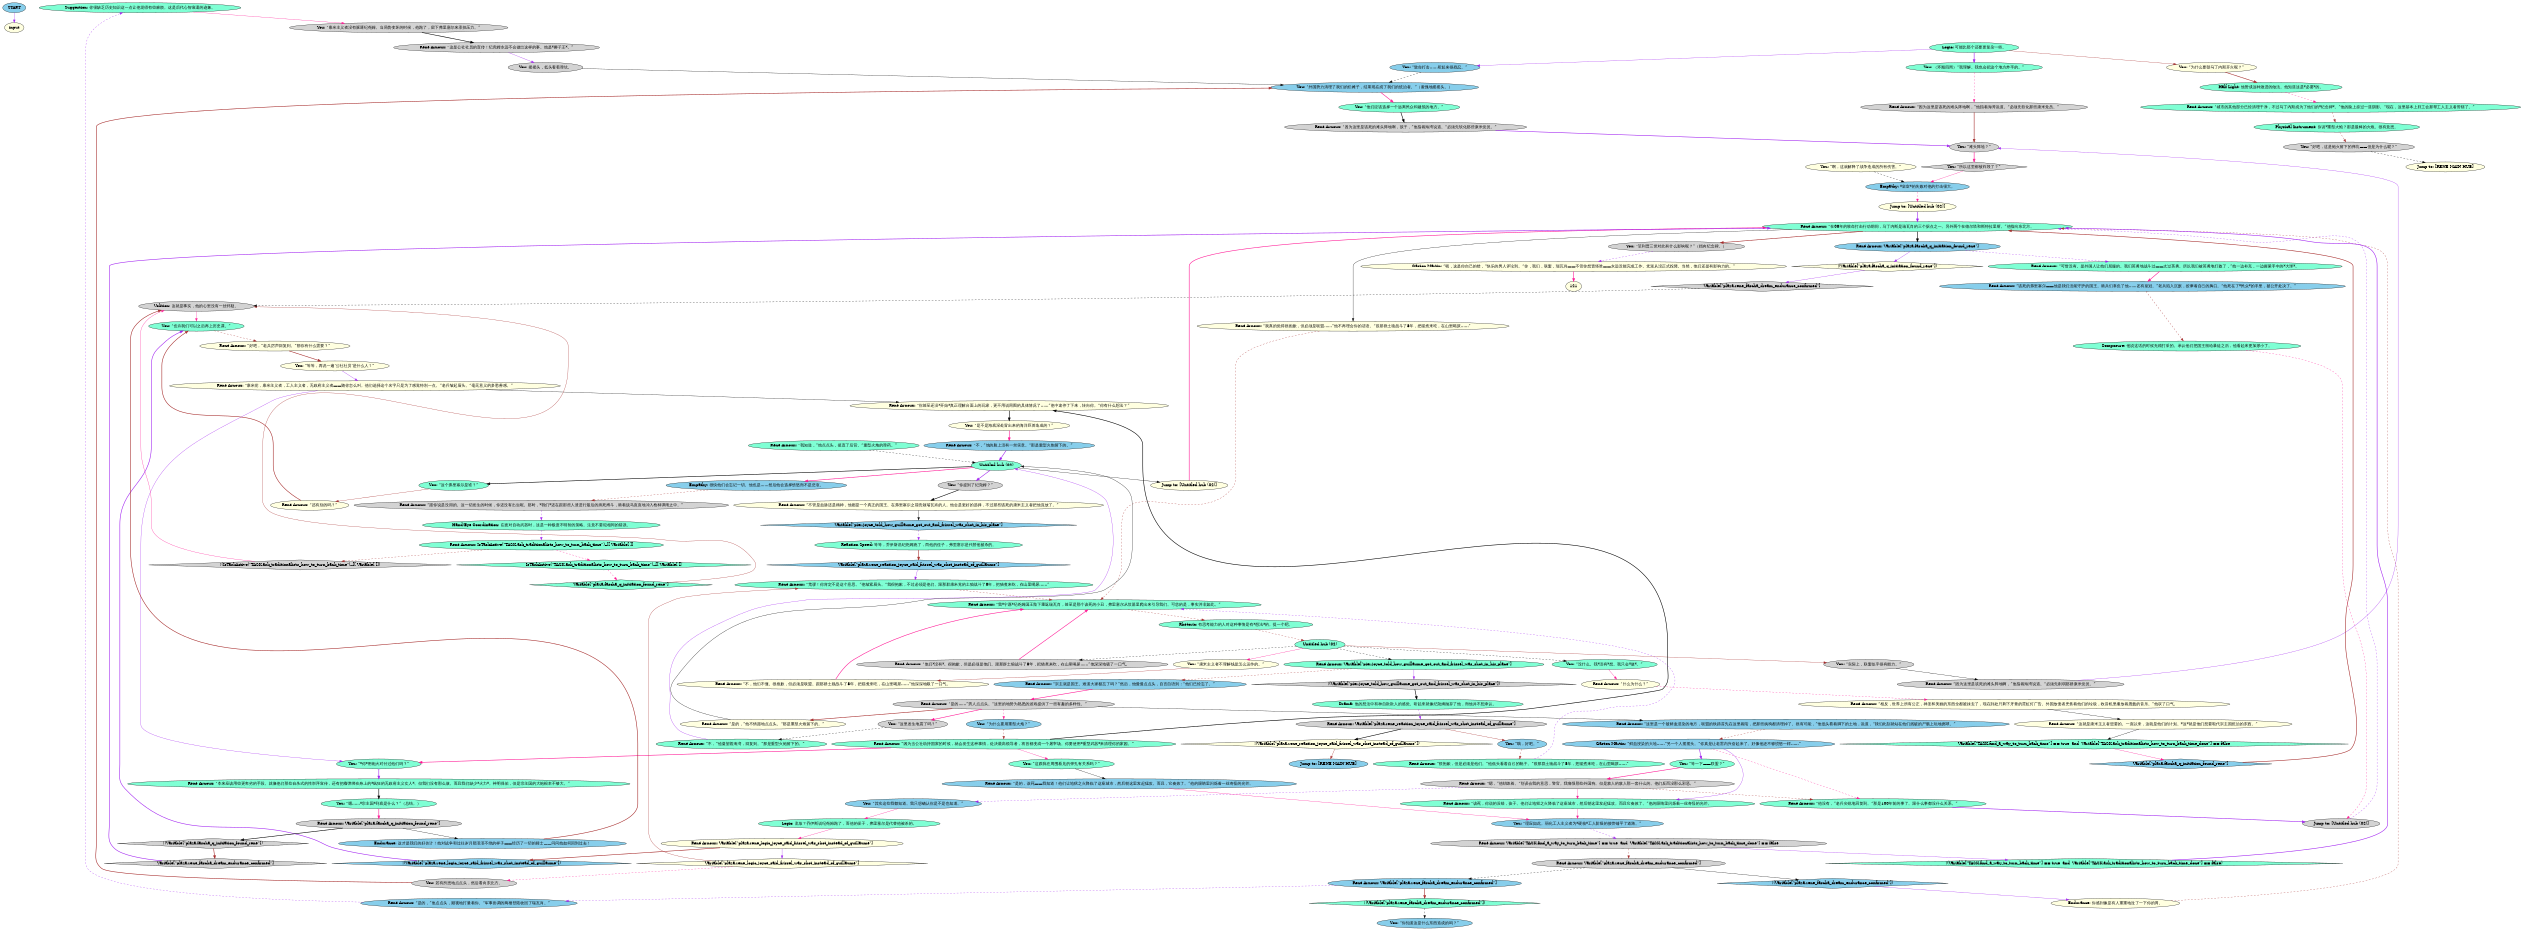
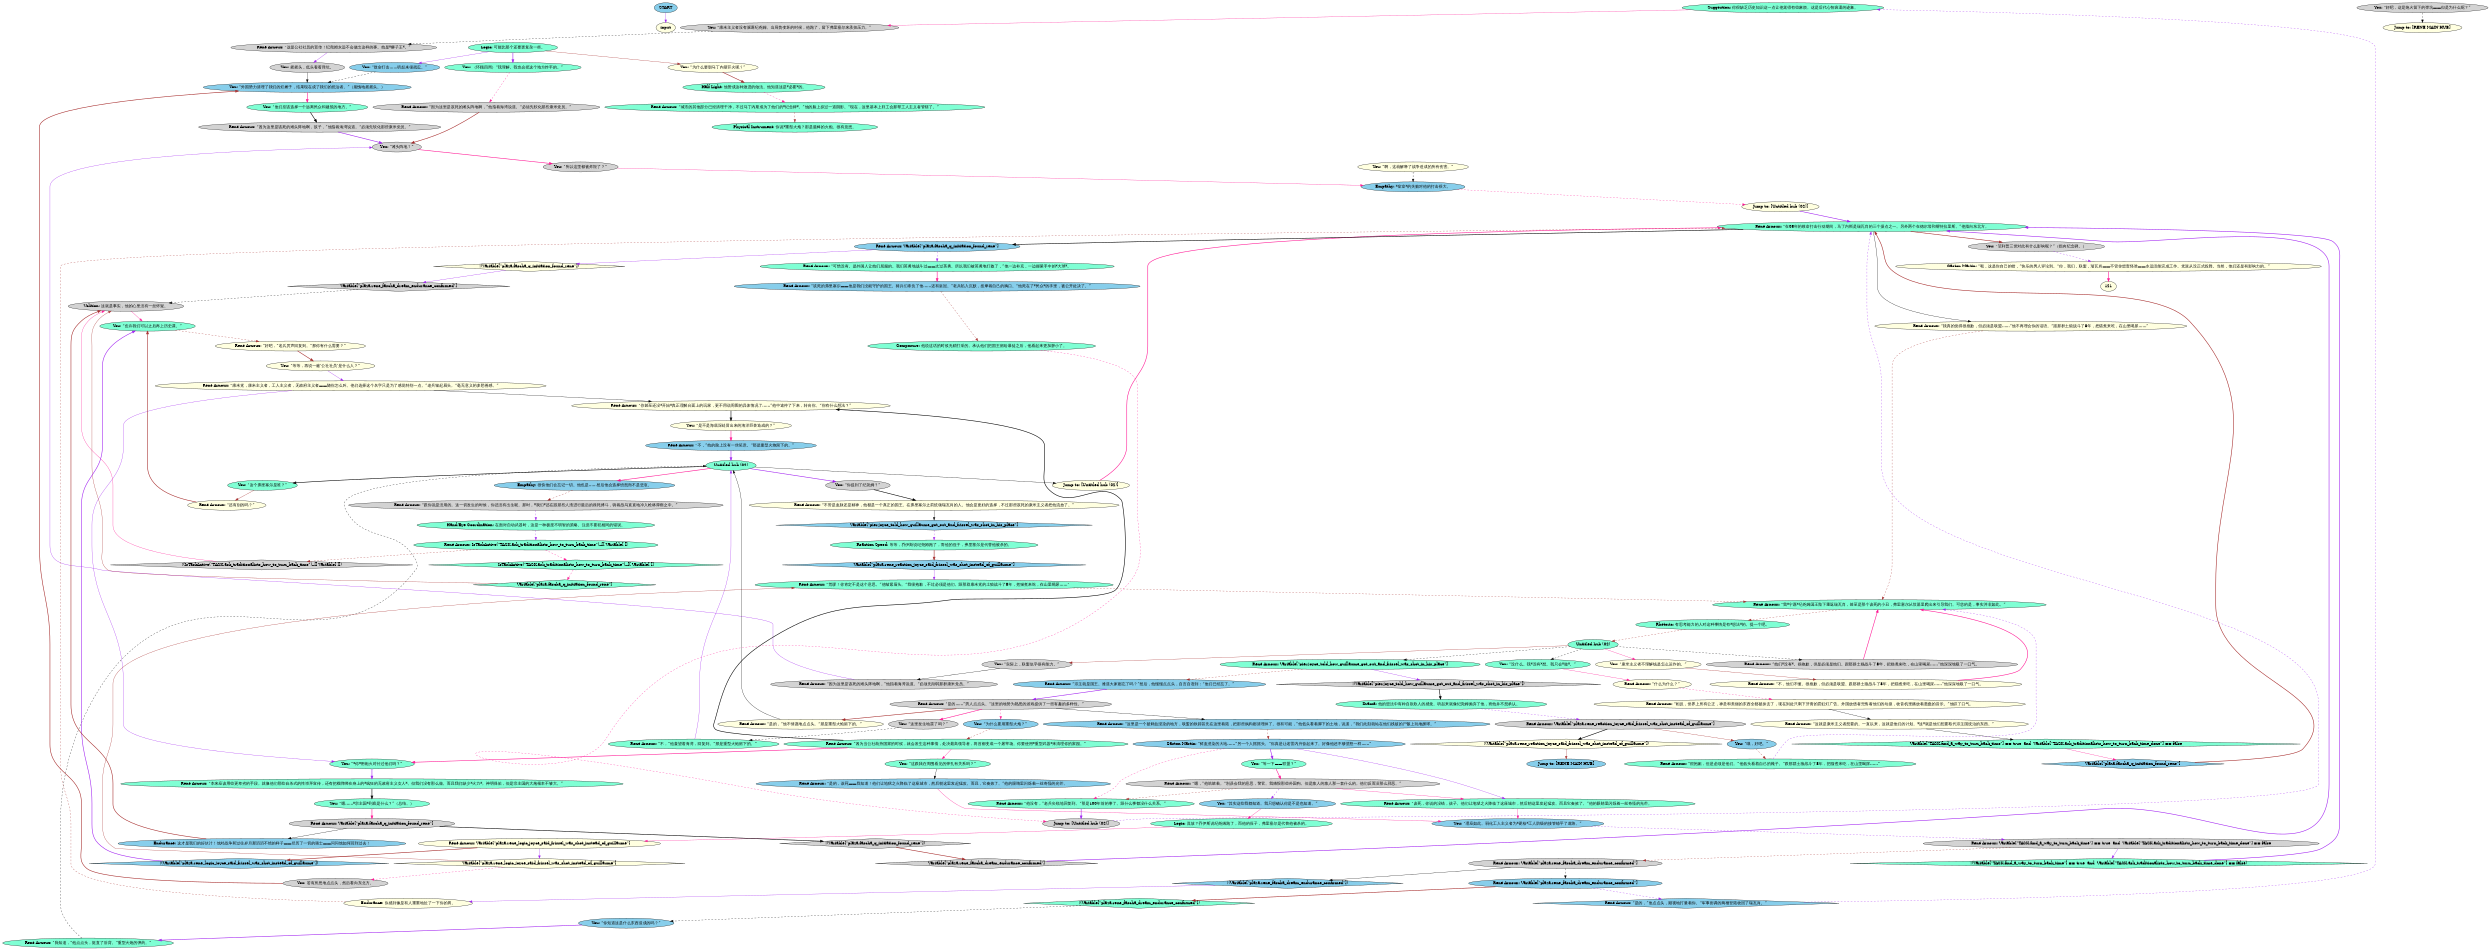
(446, 37) -> (562, 38)
(2342, 136) -> none
(1974, 167) -> (581, 167)
(1063, 694) -> (1071, 694)
(469, 903) -> (1686, 903)
none -> (372, 933)
